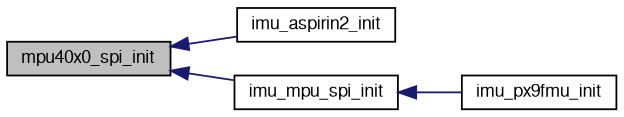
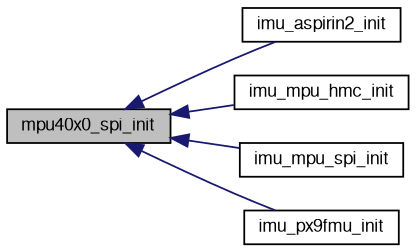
none -> (322, 92)
(439, 92) -> (208, 182)
